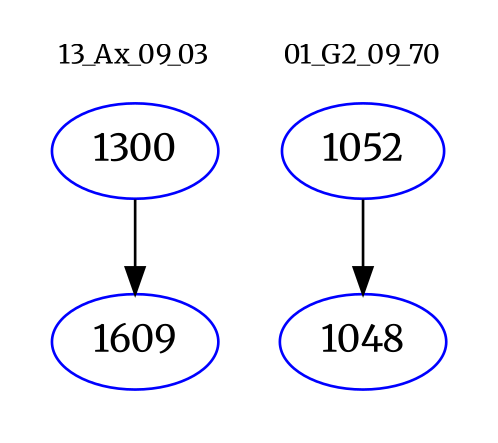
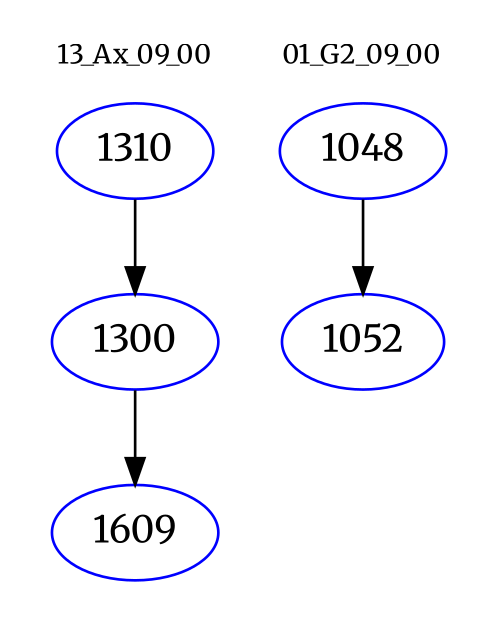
(135, 57) -> (135, 57)
(363, 57) -> (363, 57)
none -> (135, 151)
(363, 233) -> (363, 233)
